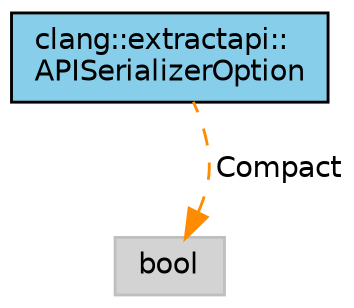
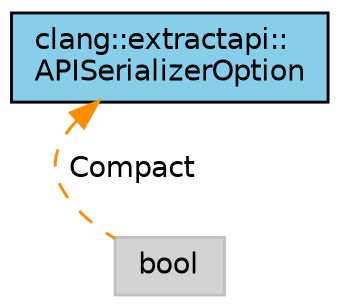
(209, 157) -> (62, 188)
